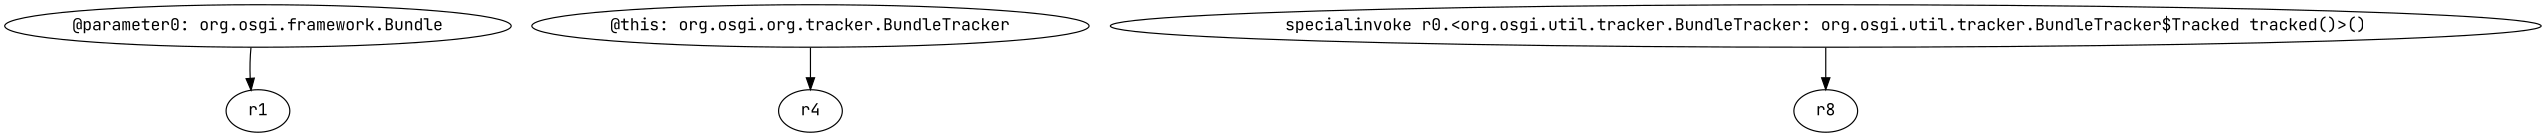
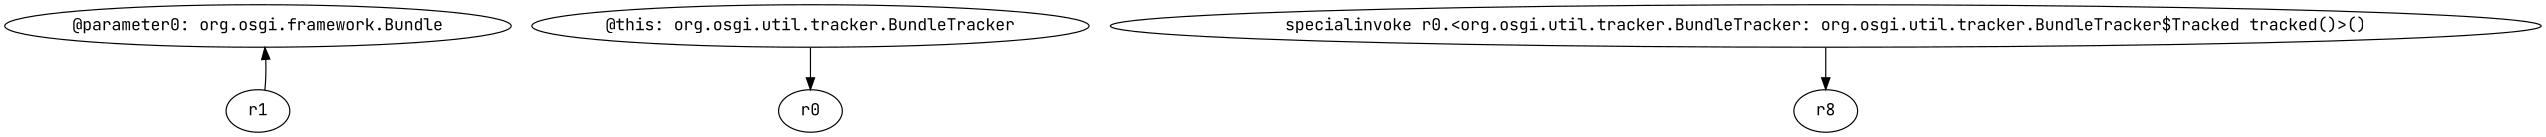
(810, 26) -> (810, 26)
(250, 63) -> (266, 75)
(810, 111) -> (810, 111)
